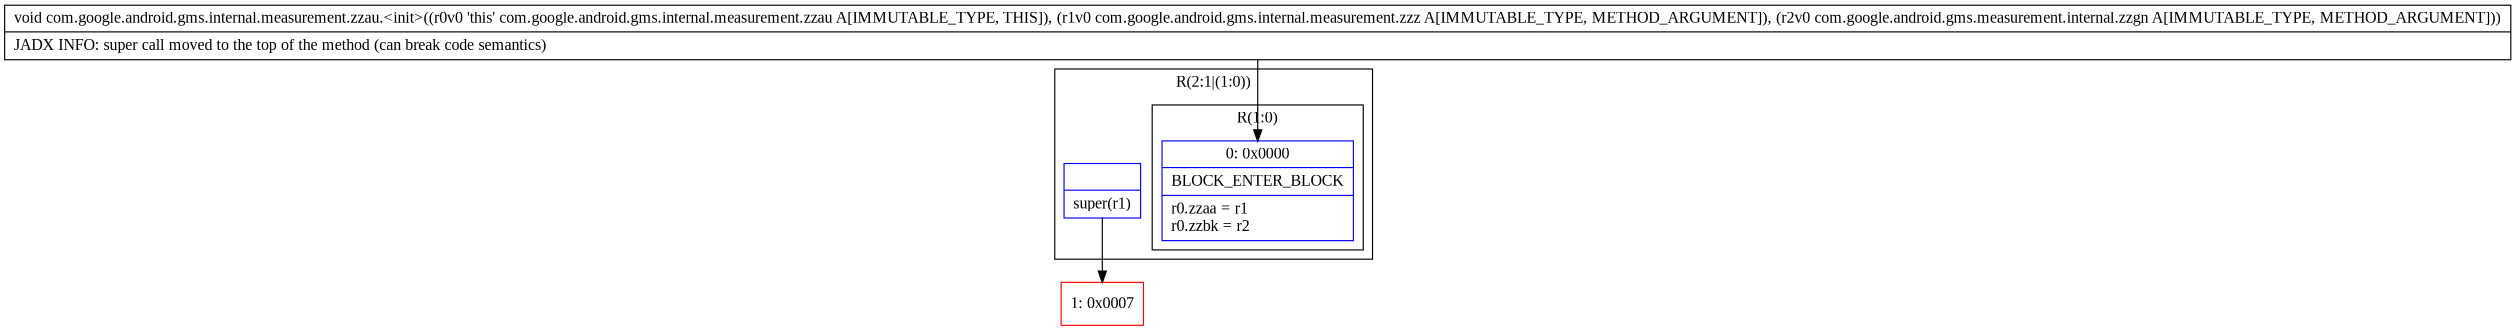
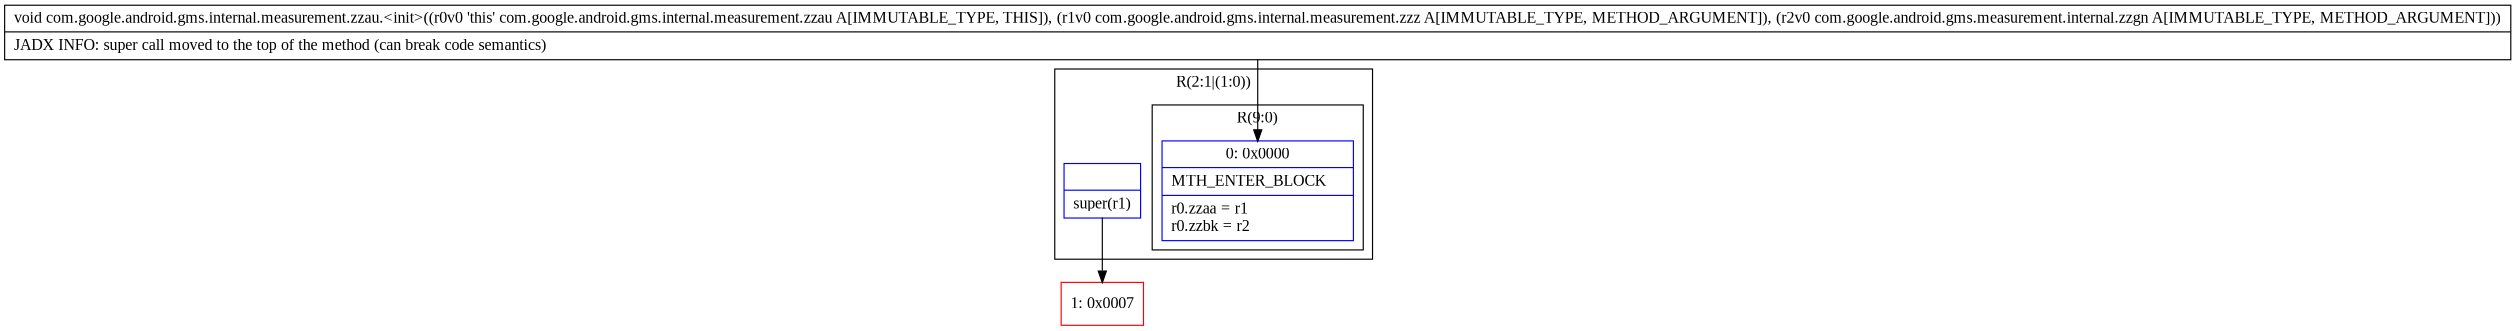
(1258, 118) -> (1258, 118)
(1258, 181) -> (1249, 181)
